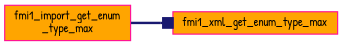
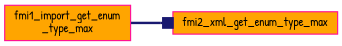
(255, 23) -> (255, 23)
